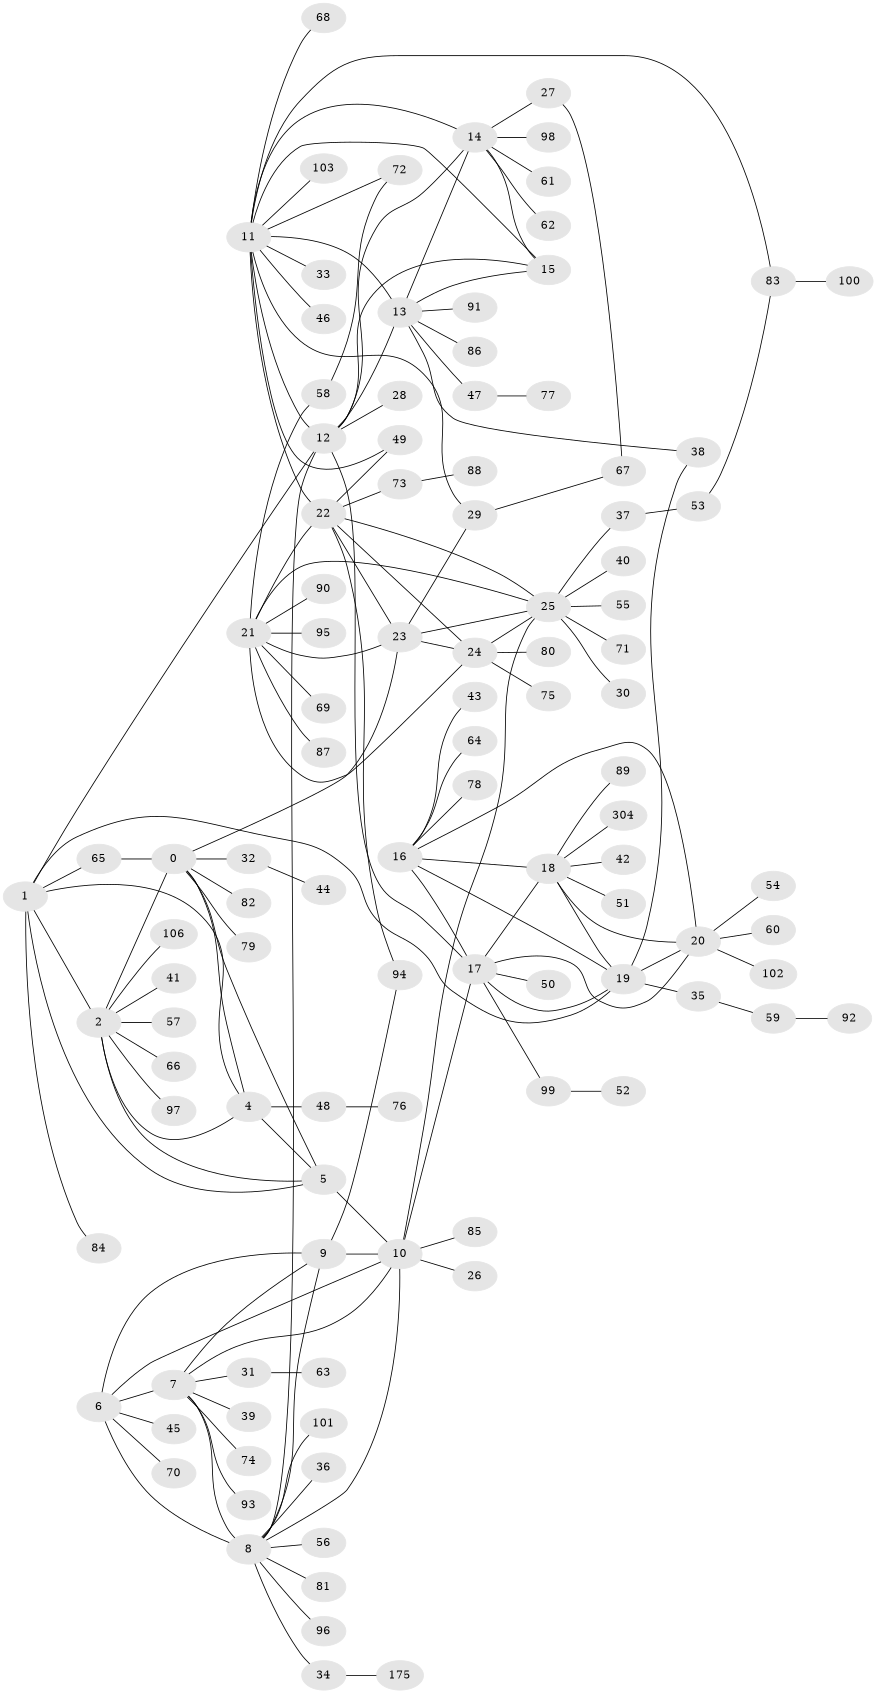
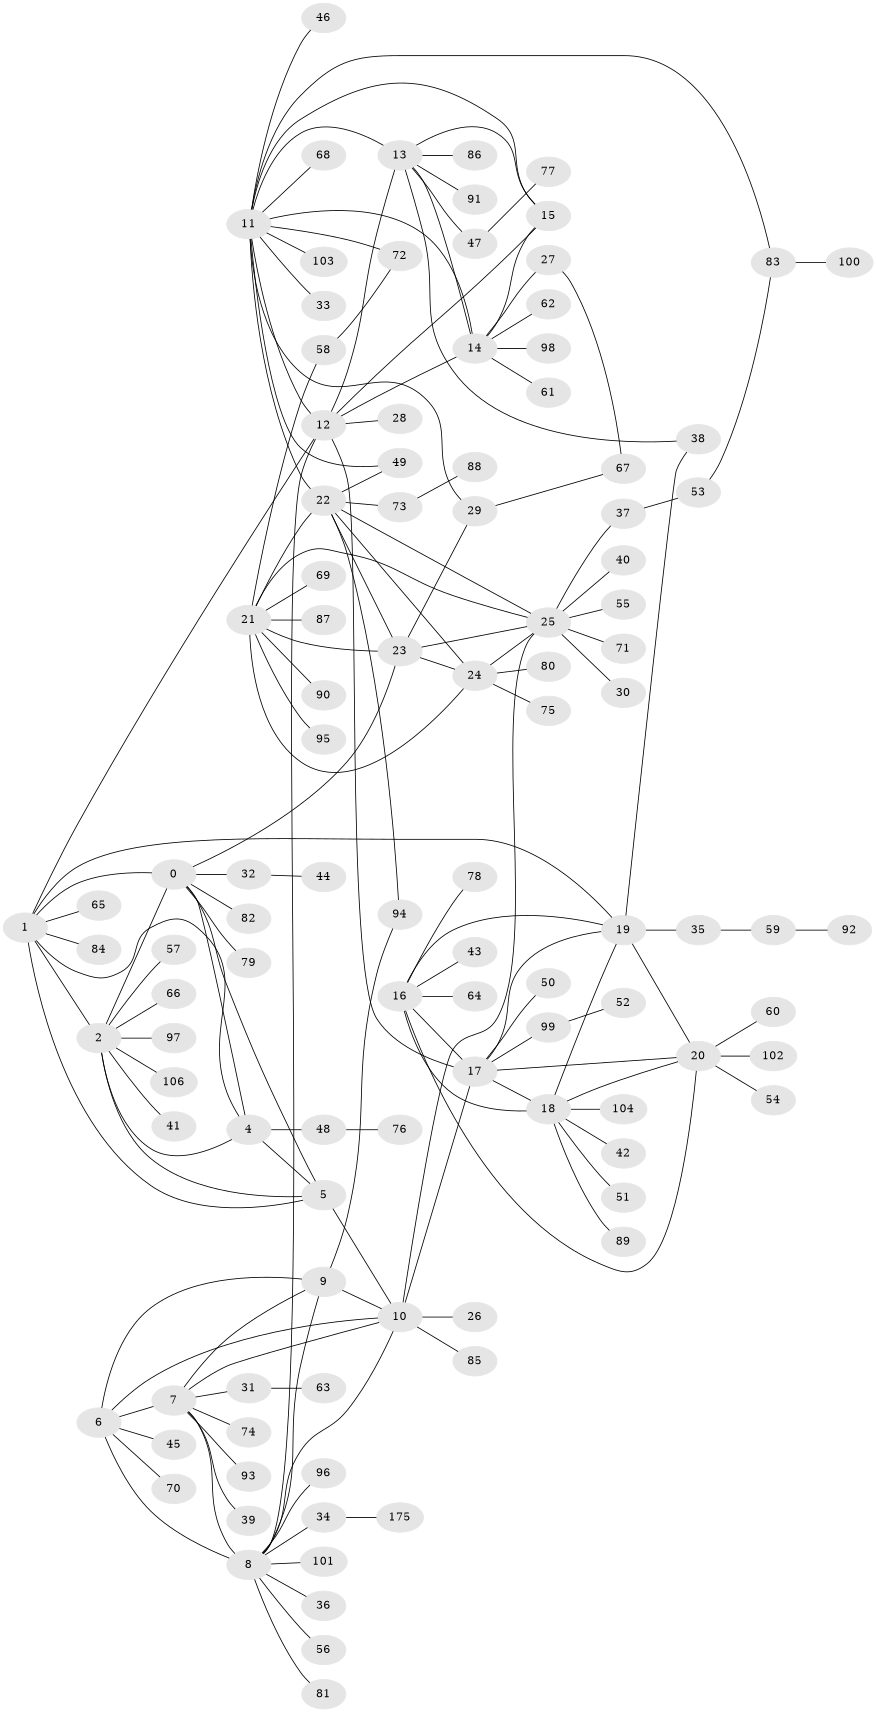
(624, 816) -> (624, 1109)
(137, 859) -> (89, 879)
